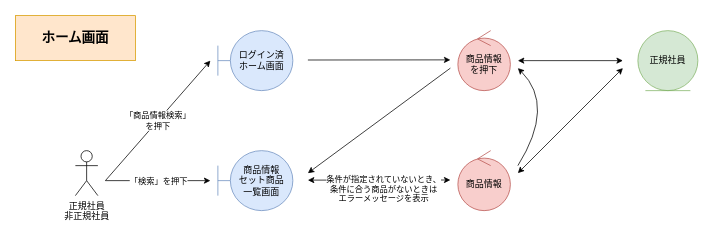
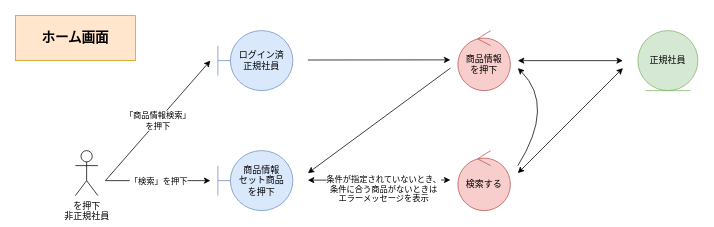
(262, 60) -> (262, 60)
(262, 180) -> (262, 180)
(484, 184) -> (484, 184)
(87, 211) -> (87, 211)
